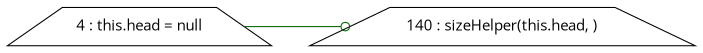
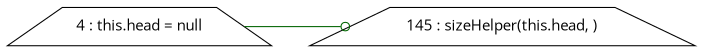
(502, 27) -> (502, 27)
